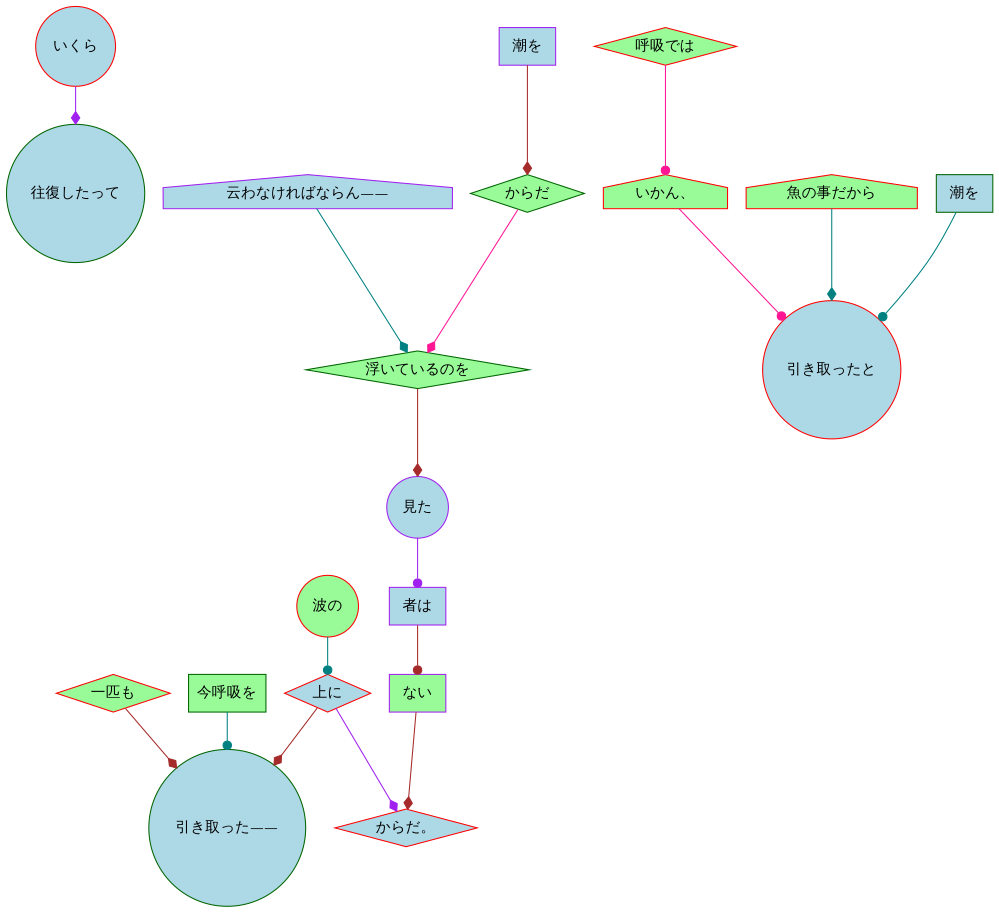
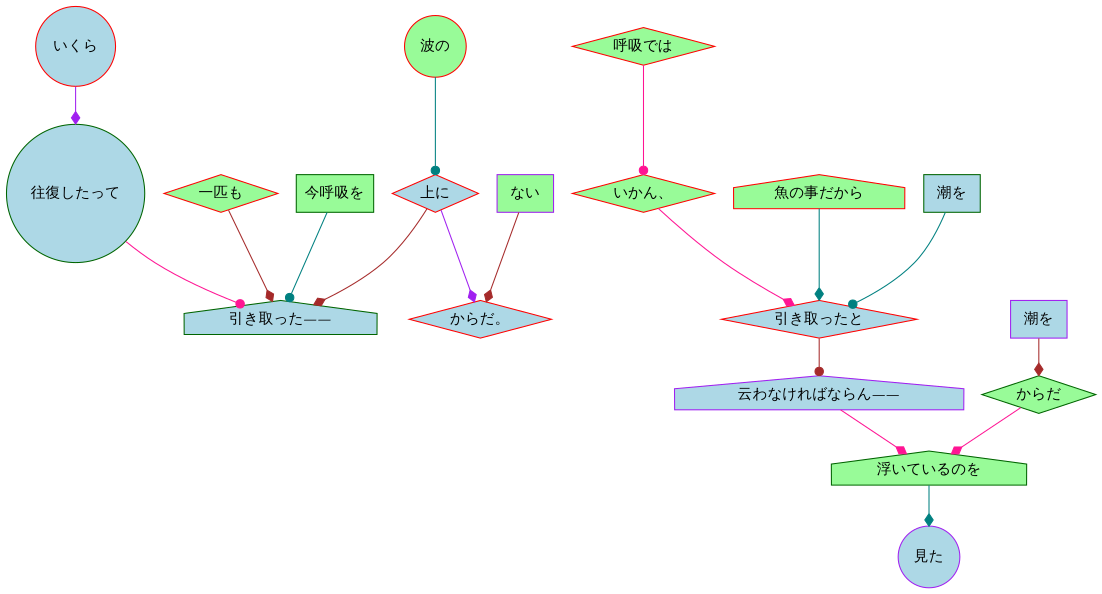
(665, 193) -> (643, 193)
(729, 261) -> (717, 258)
(359, 275) -> (868, 428)
none -> (179, 276)
none -> (819, 353)
(418, 370) -> (929, 470)
(832, 370) -> (819, 319)
(418, 426) -> (929, 499)
(418, 606) -> none
(227, 828) -> (281, 319)
